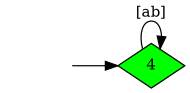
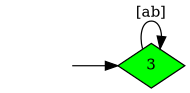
(151, 66) -> (151, 66)
